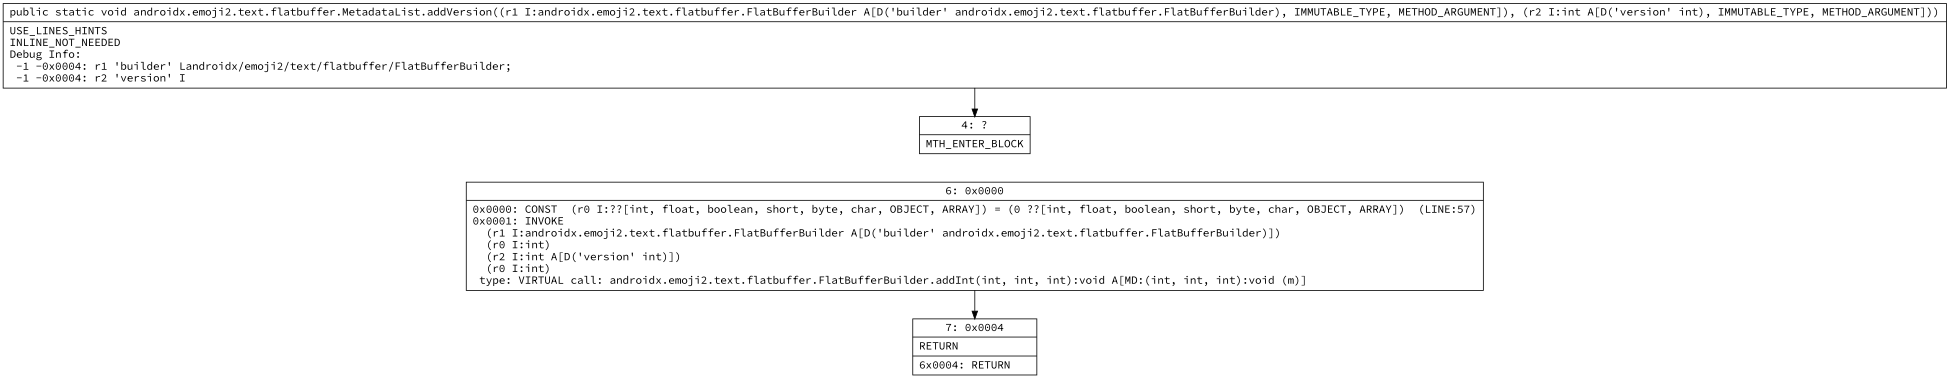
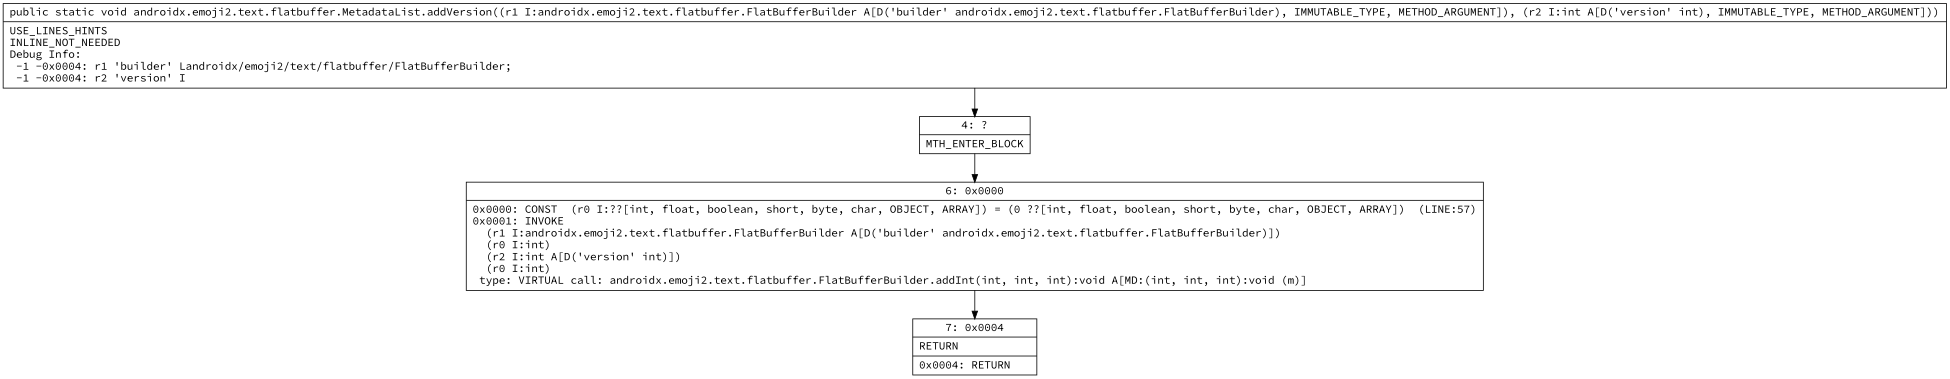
none -> (975, 164)
(975, 365) -> (975, 365)
